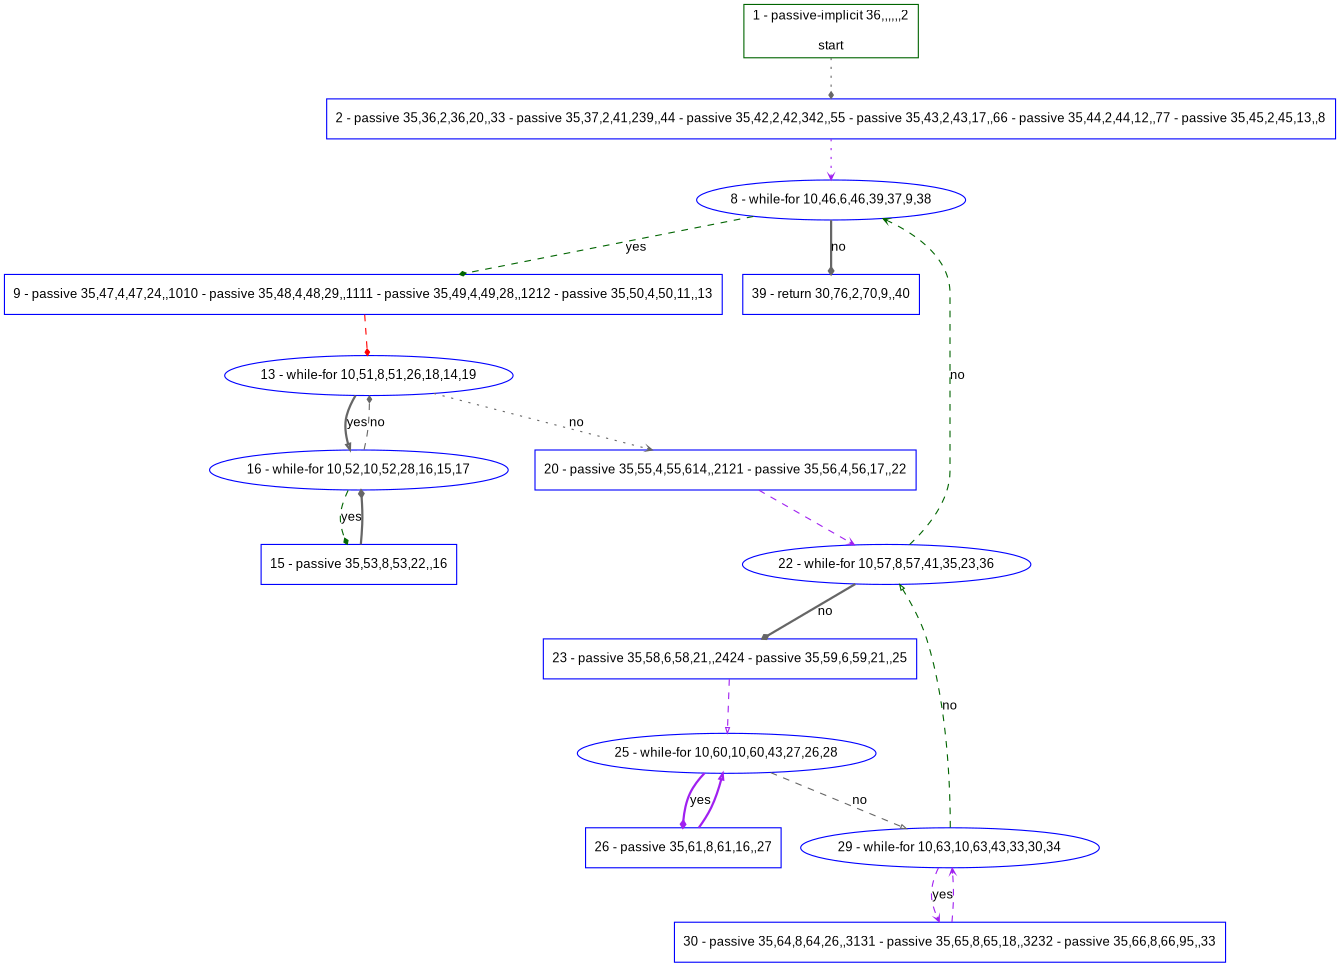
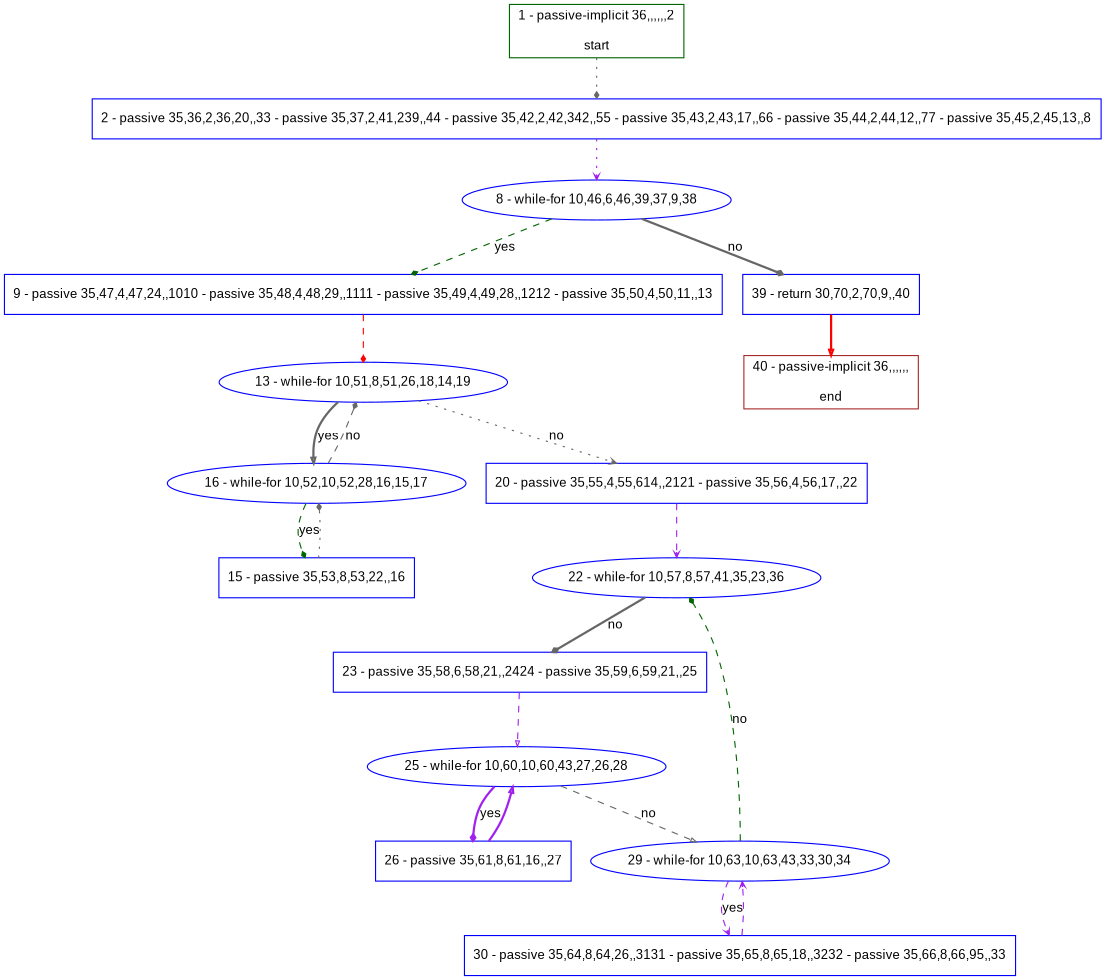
(831, 294) -> (831, 294)
(950, 375) -> none
none -> (831, 382)
(362, 521) -> (320, 534)
(941, 705) -> (731, 719)
